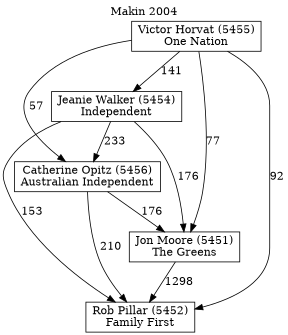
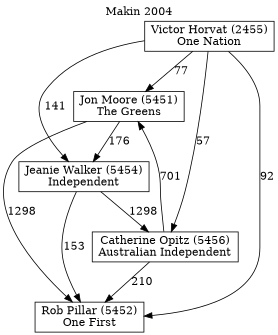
(196, 36) -> (209, 36)
(115, 142) -> (144, 212)
(170, 167) -> (109, 138)
(152, 212) -> (171, 177)
(140, 317) -> (89, 317)
